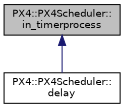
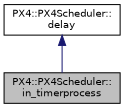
(62, 59) -> (62, 59)
